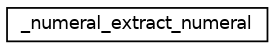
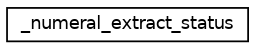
(137, 25) -> (128, 25)
